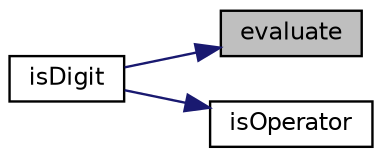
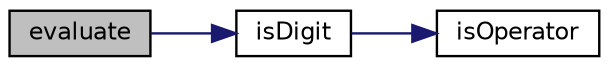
(160, 60) -> (181, 33)
